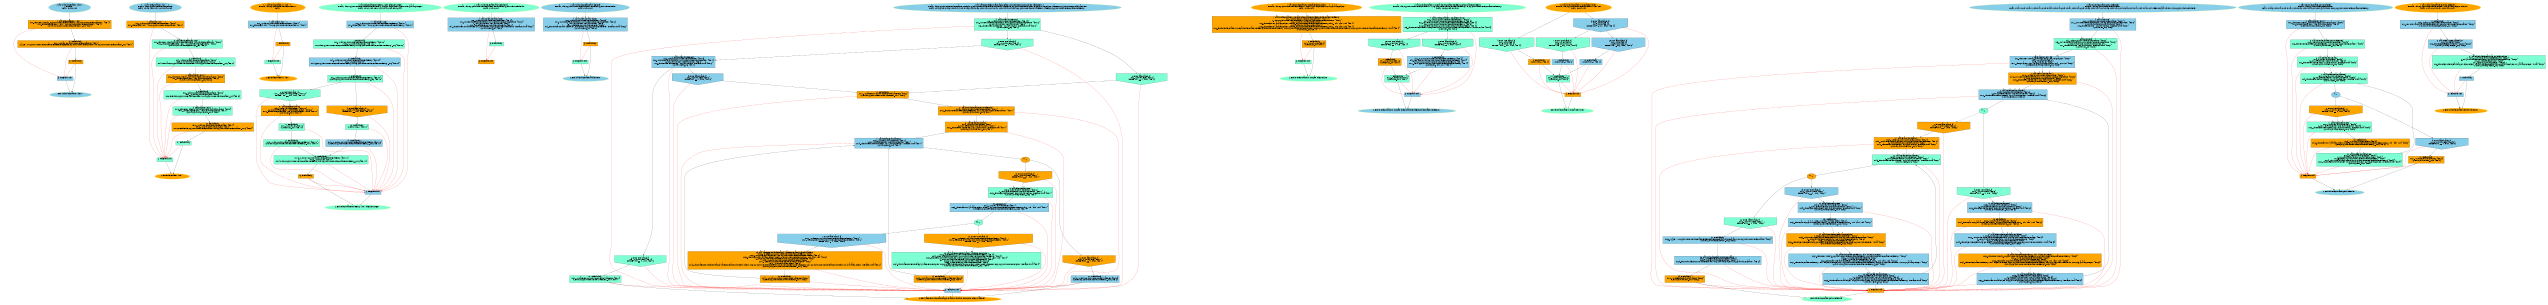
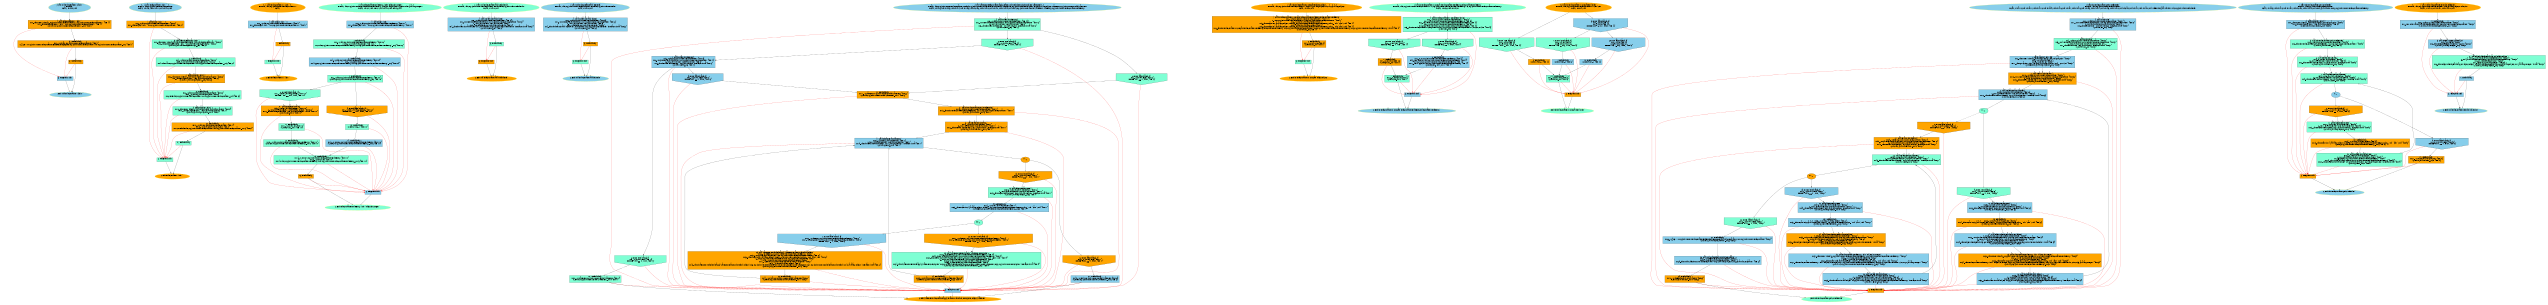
none -> (492, 79)
(1309, 79) -> (1309, 79)
(2461, 111) -> (2461, 111)
